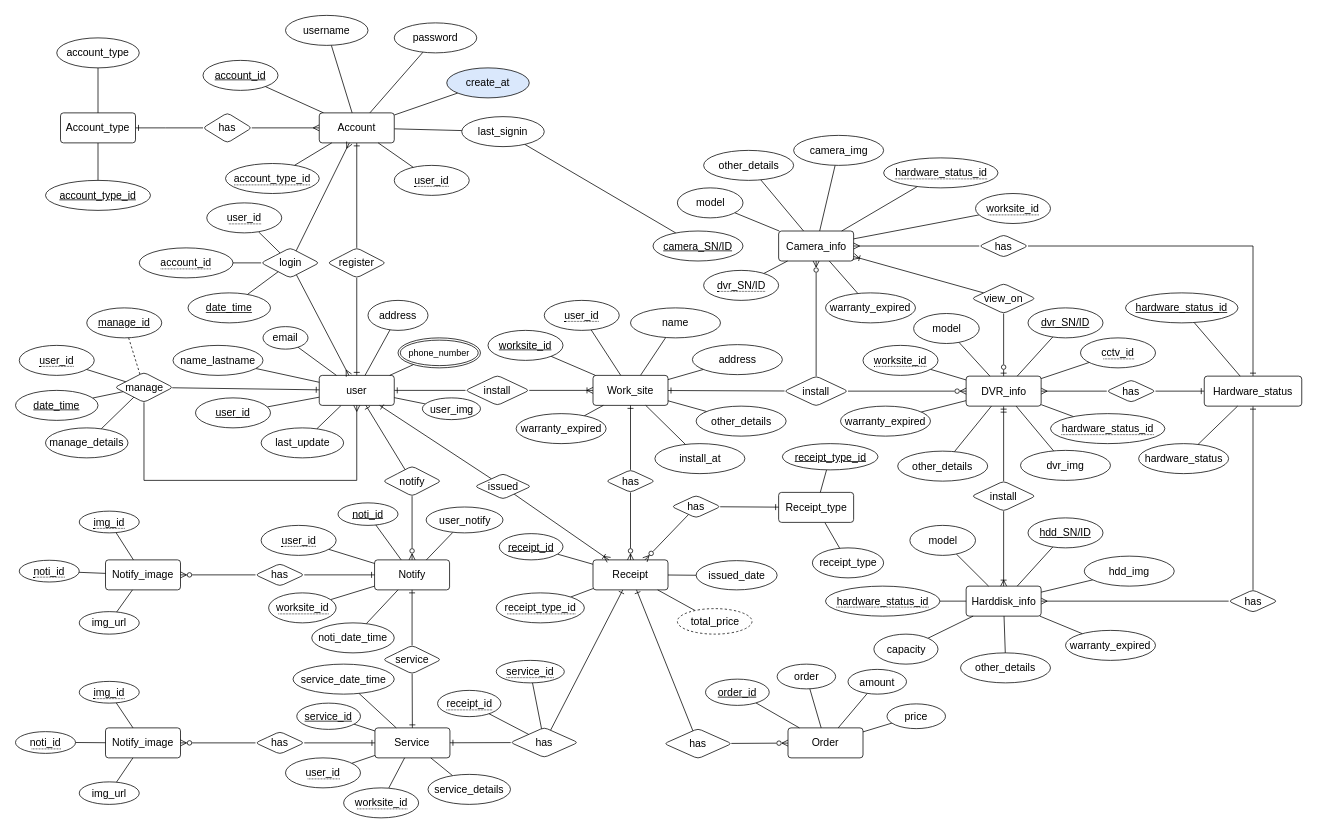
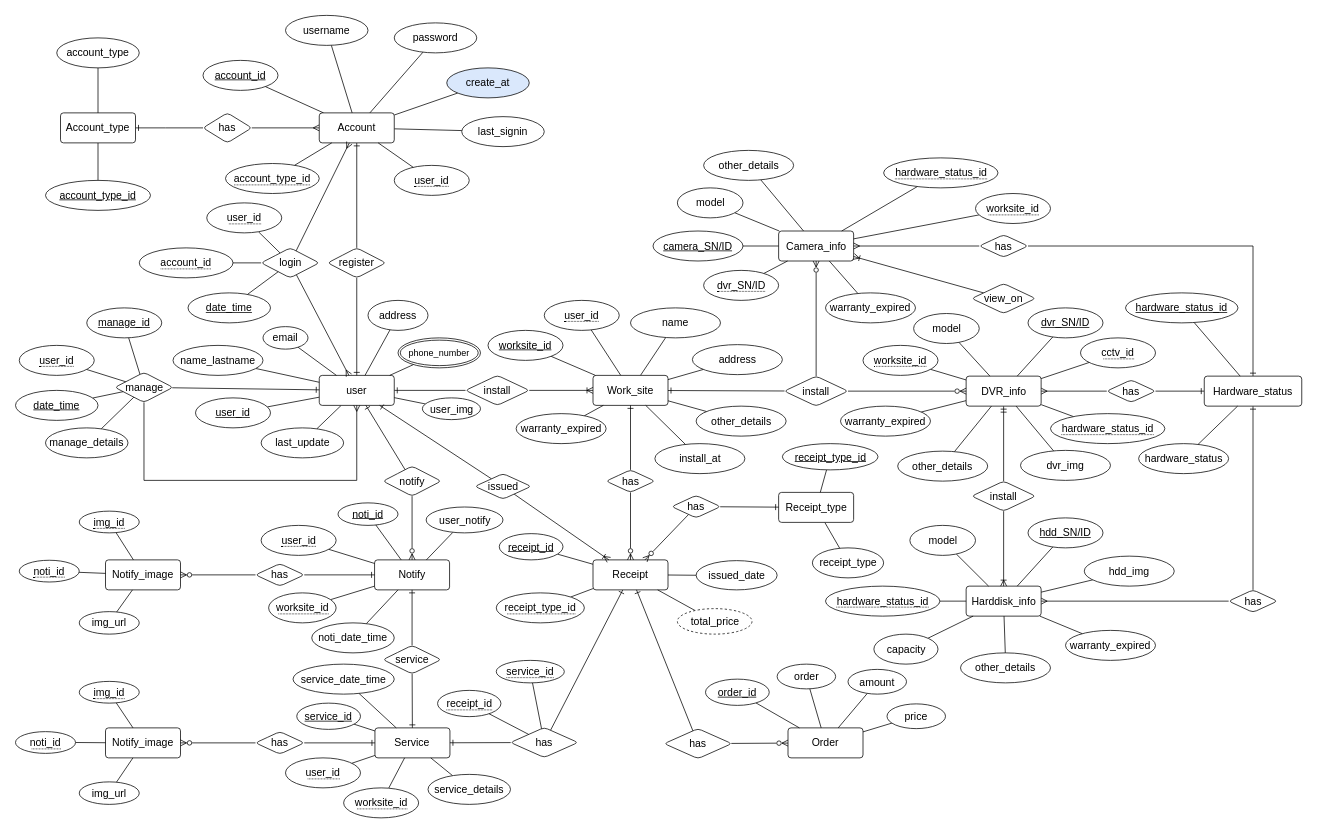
(839, 150) -> none
(601, 189) -> (760, 246)
(827, 198) -> none
(1004, 339) -> none
(134, 355) -> (134, 355)
